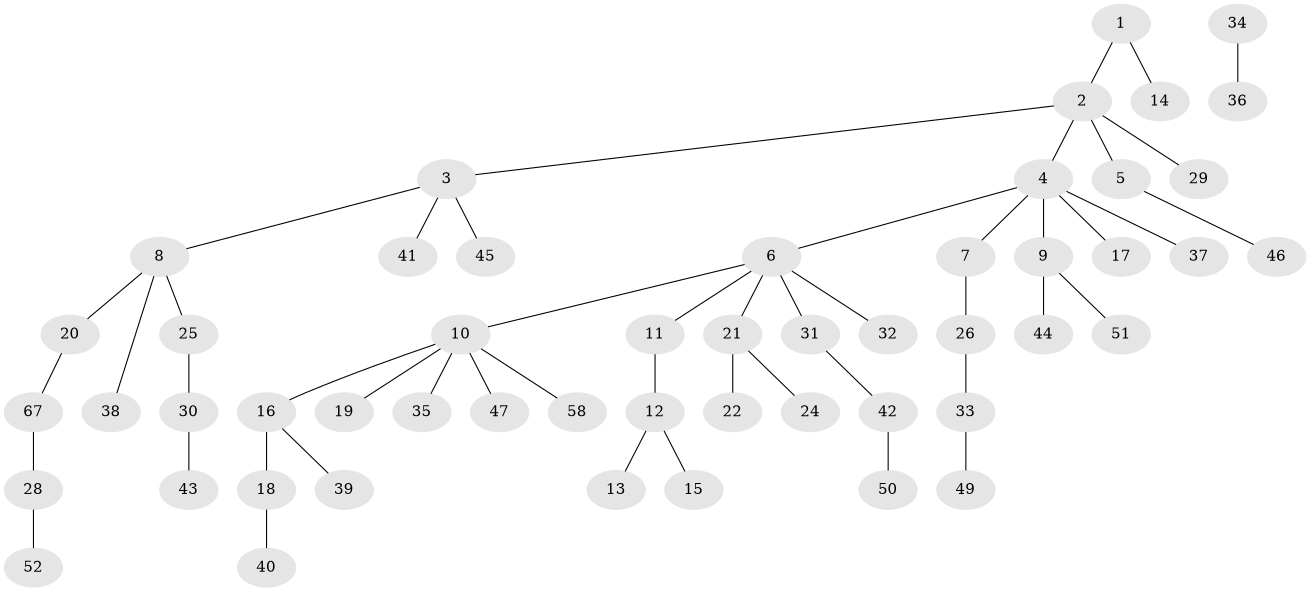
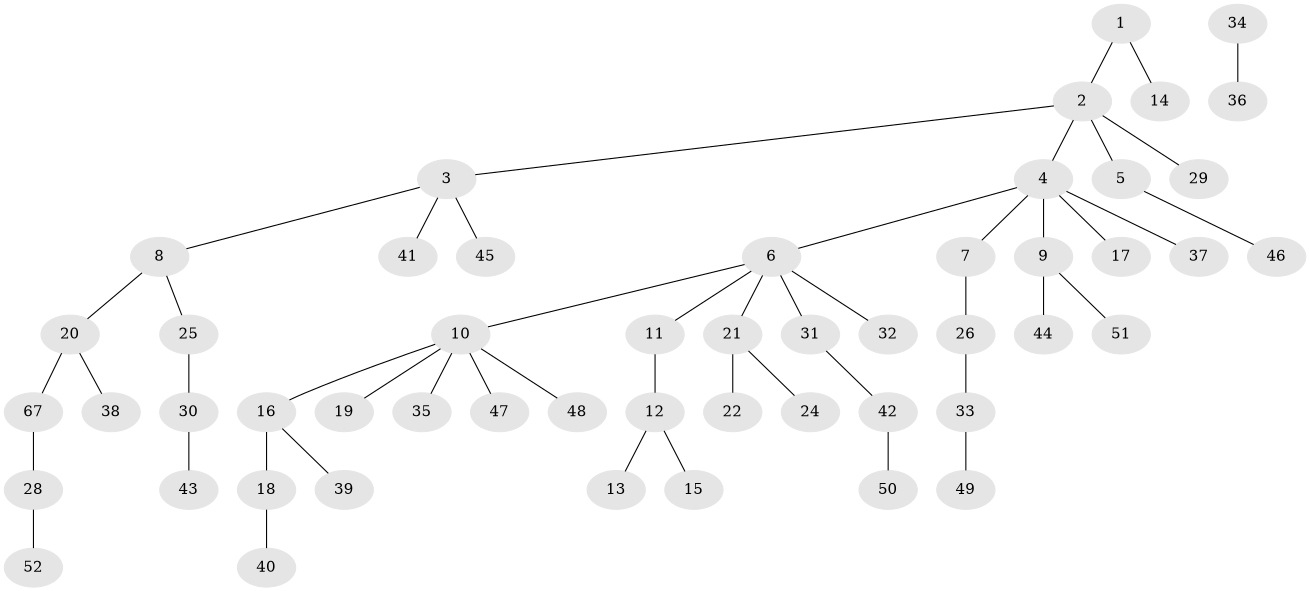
(135, 335) -> (91, 373)
(577, 412) -> (577, 412)
